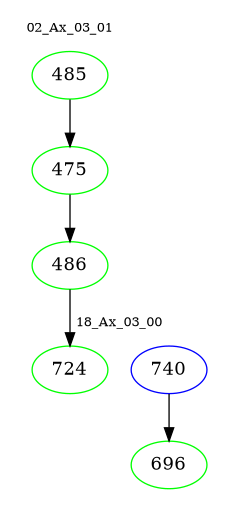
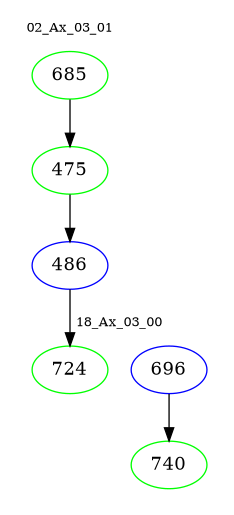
(70, 75) -> (70, 75)
(70, 265) -> (70, 265)
(169, 370) -> (169, 465)
(169, 411) -> (169, 411)
(169, 465) -> (169, 370)
